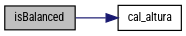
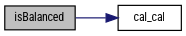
(150, 18) -> (150, 18)
